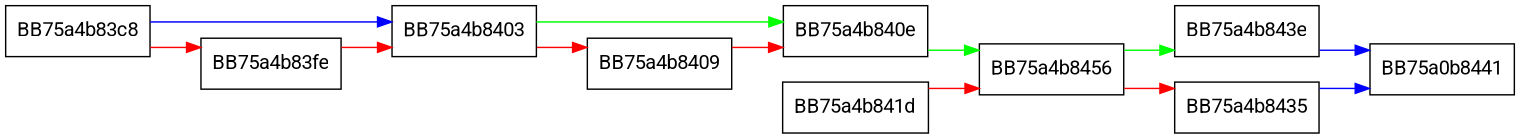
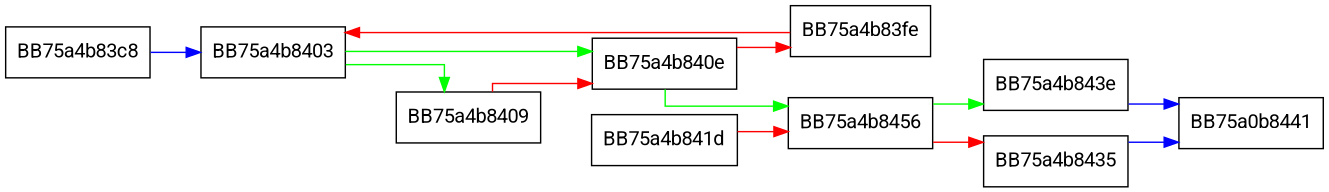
(168, 47) -> (757, 47)
(555, 47) -> (402, 65)
